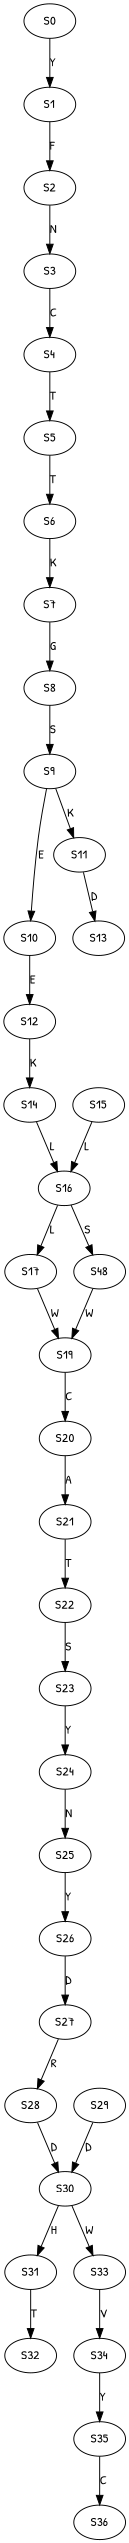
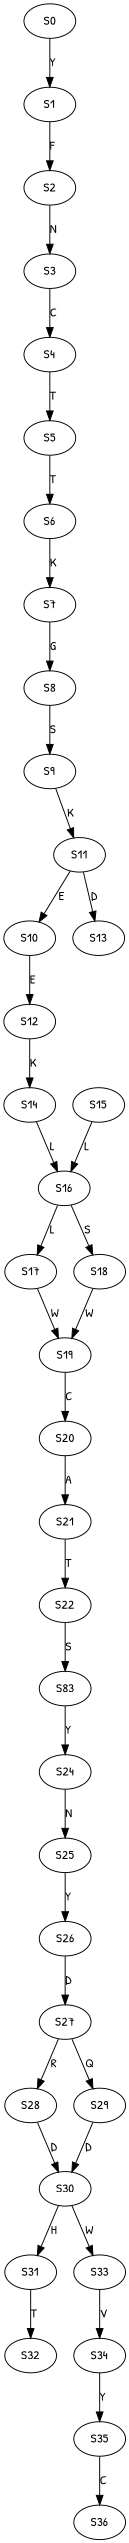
(37, 850) -> (57, 892)
(100, 1272) -> (100, 1272)
(65, 1689) -> (65, 1689)
none -> (81, 2059)
